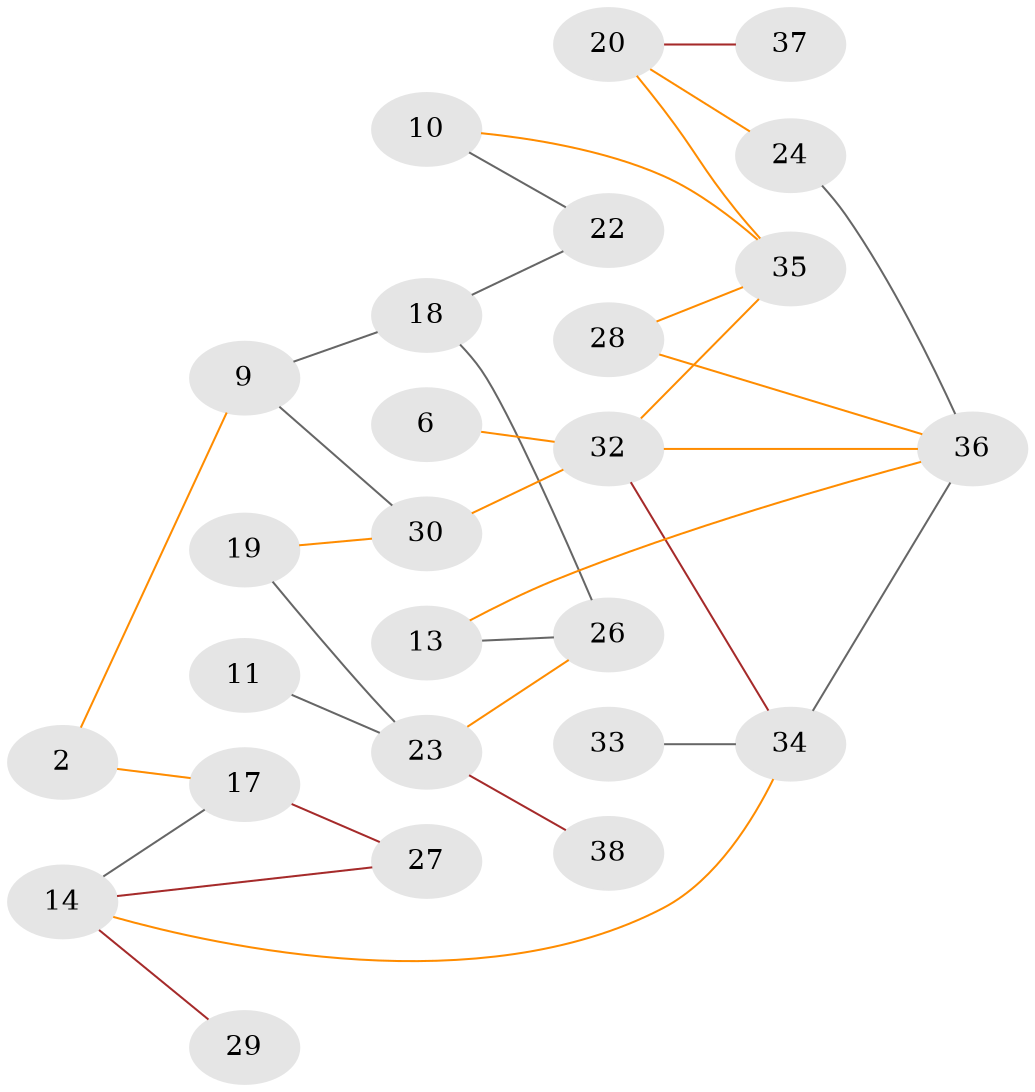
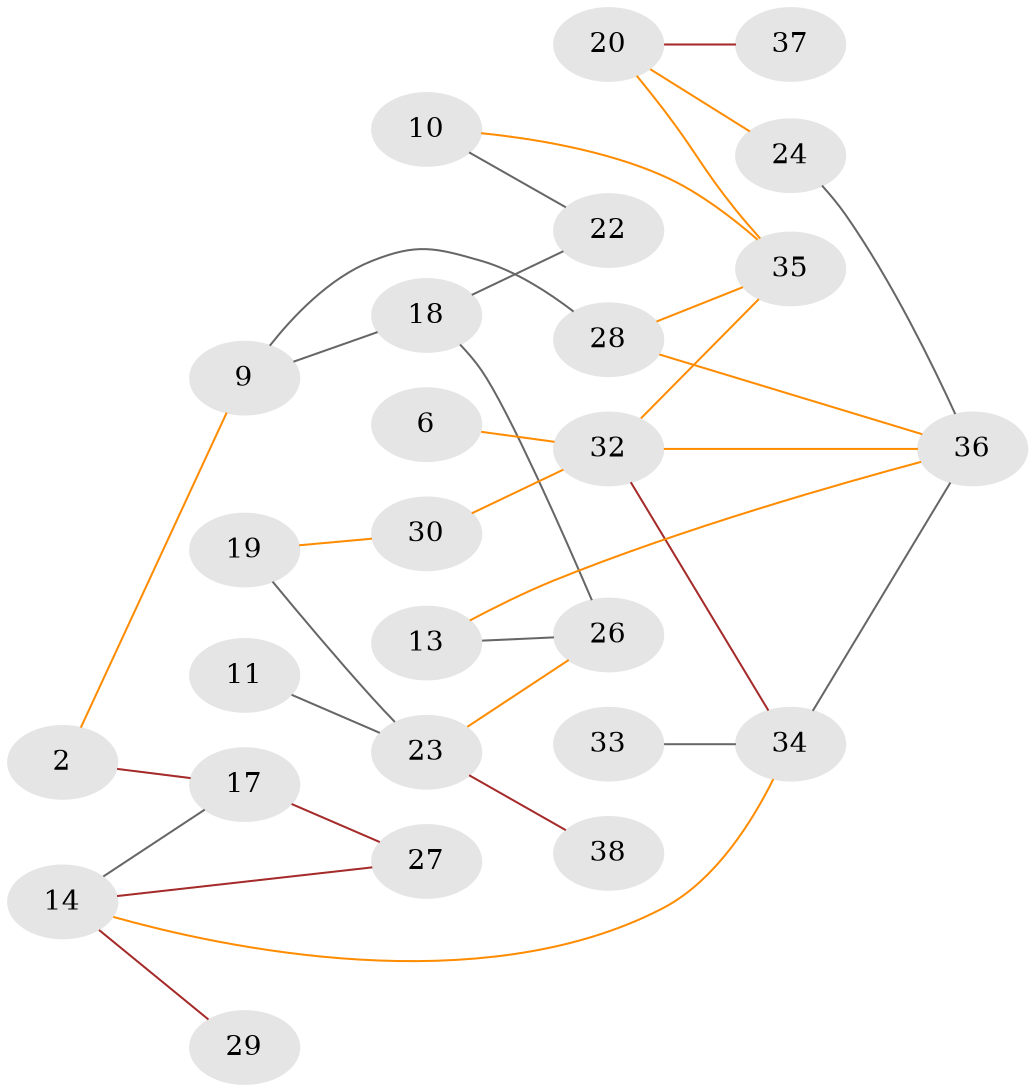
(336, 456) -> (412, 250)
(154, 774) -> (154, 774)
